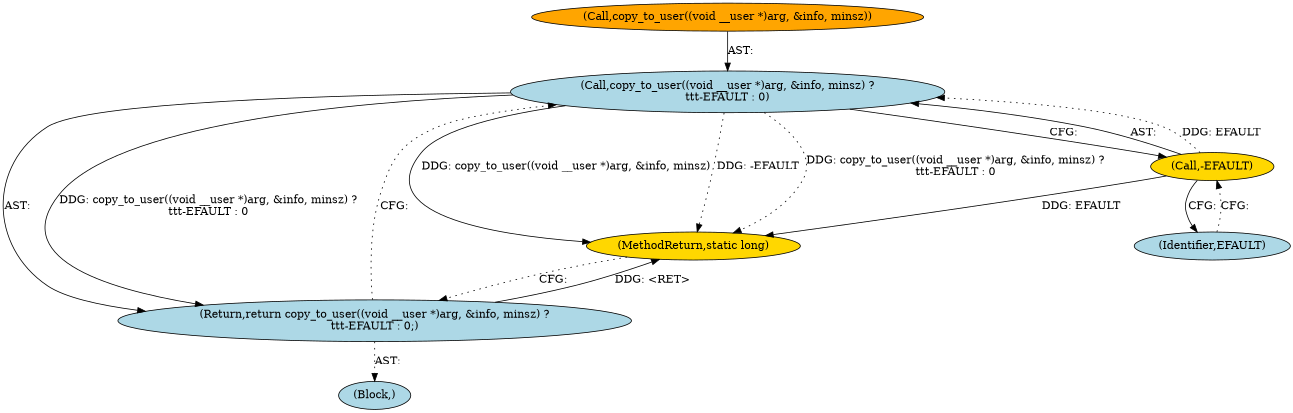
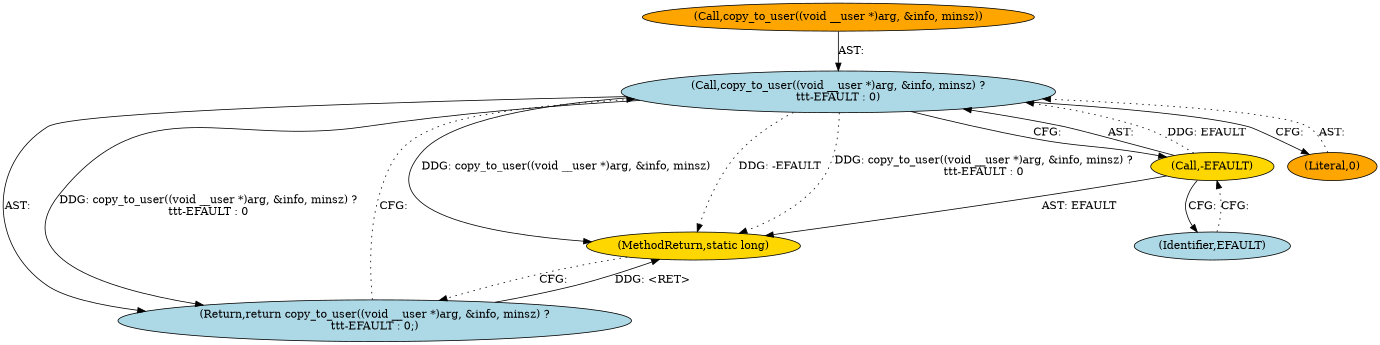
none -> (1332, 167)
(1081, 206) -> (1079, 206)
(375, 395) -> none
